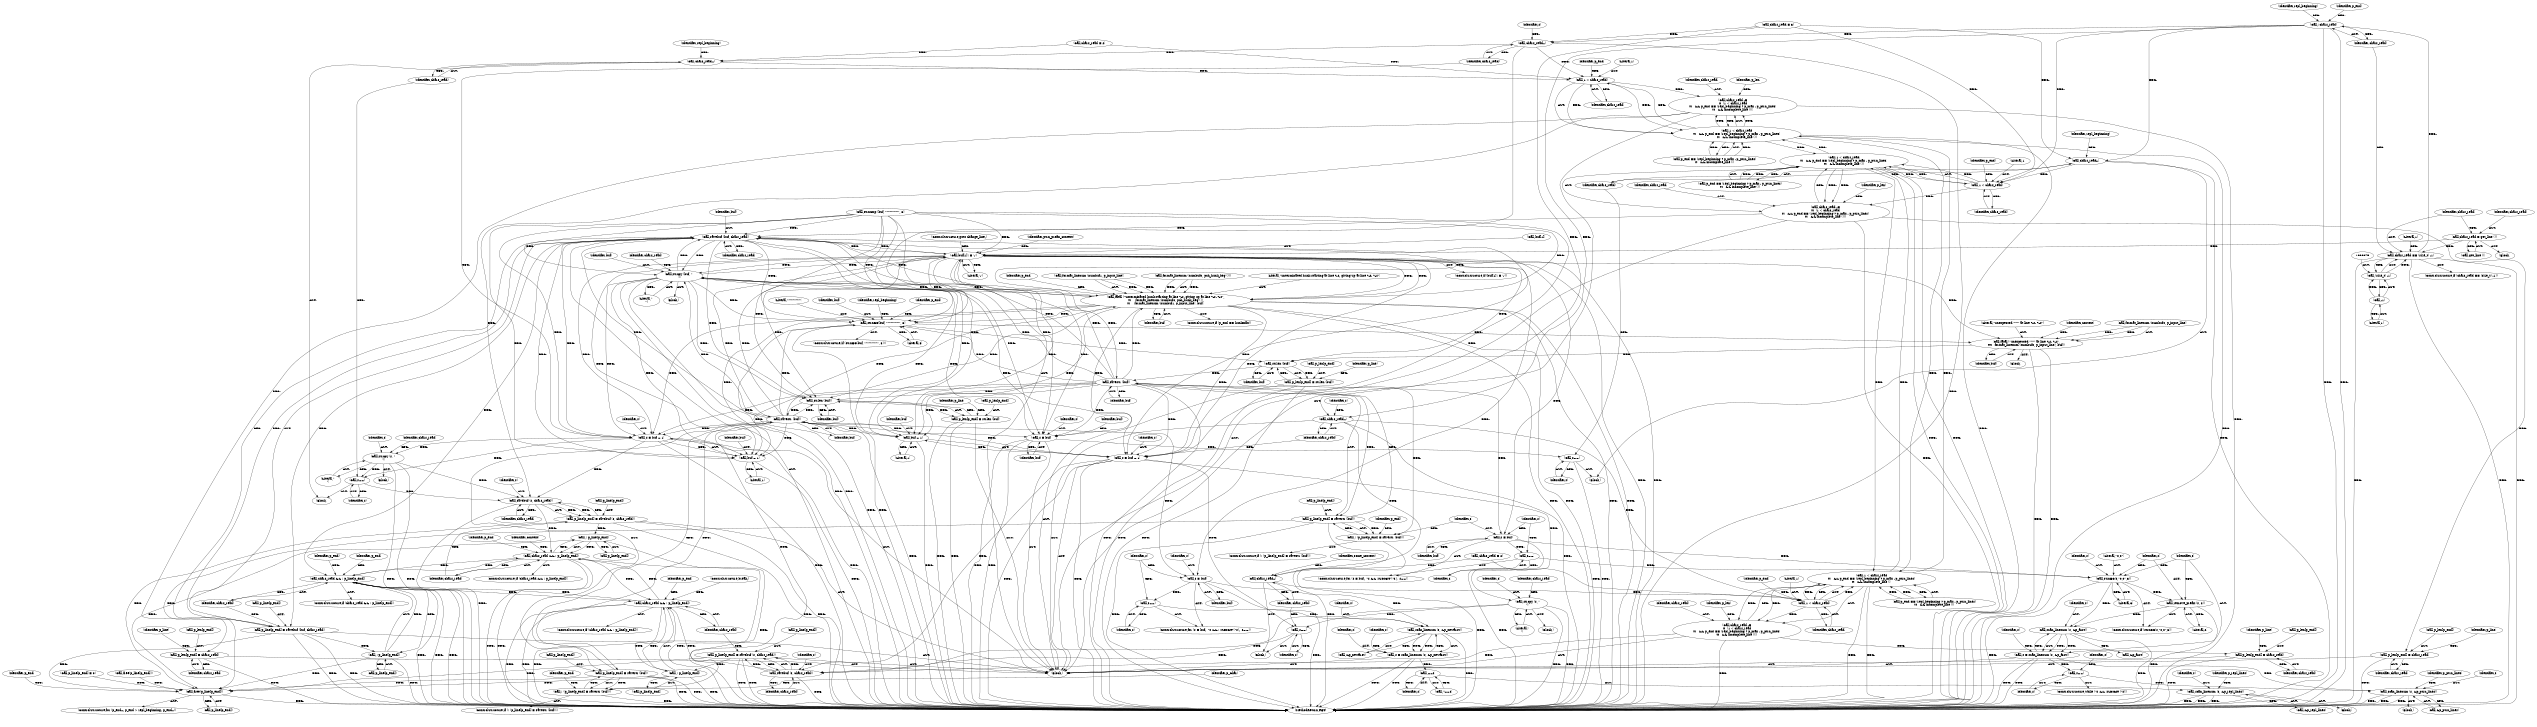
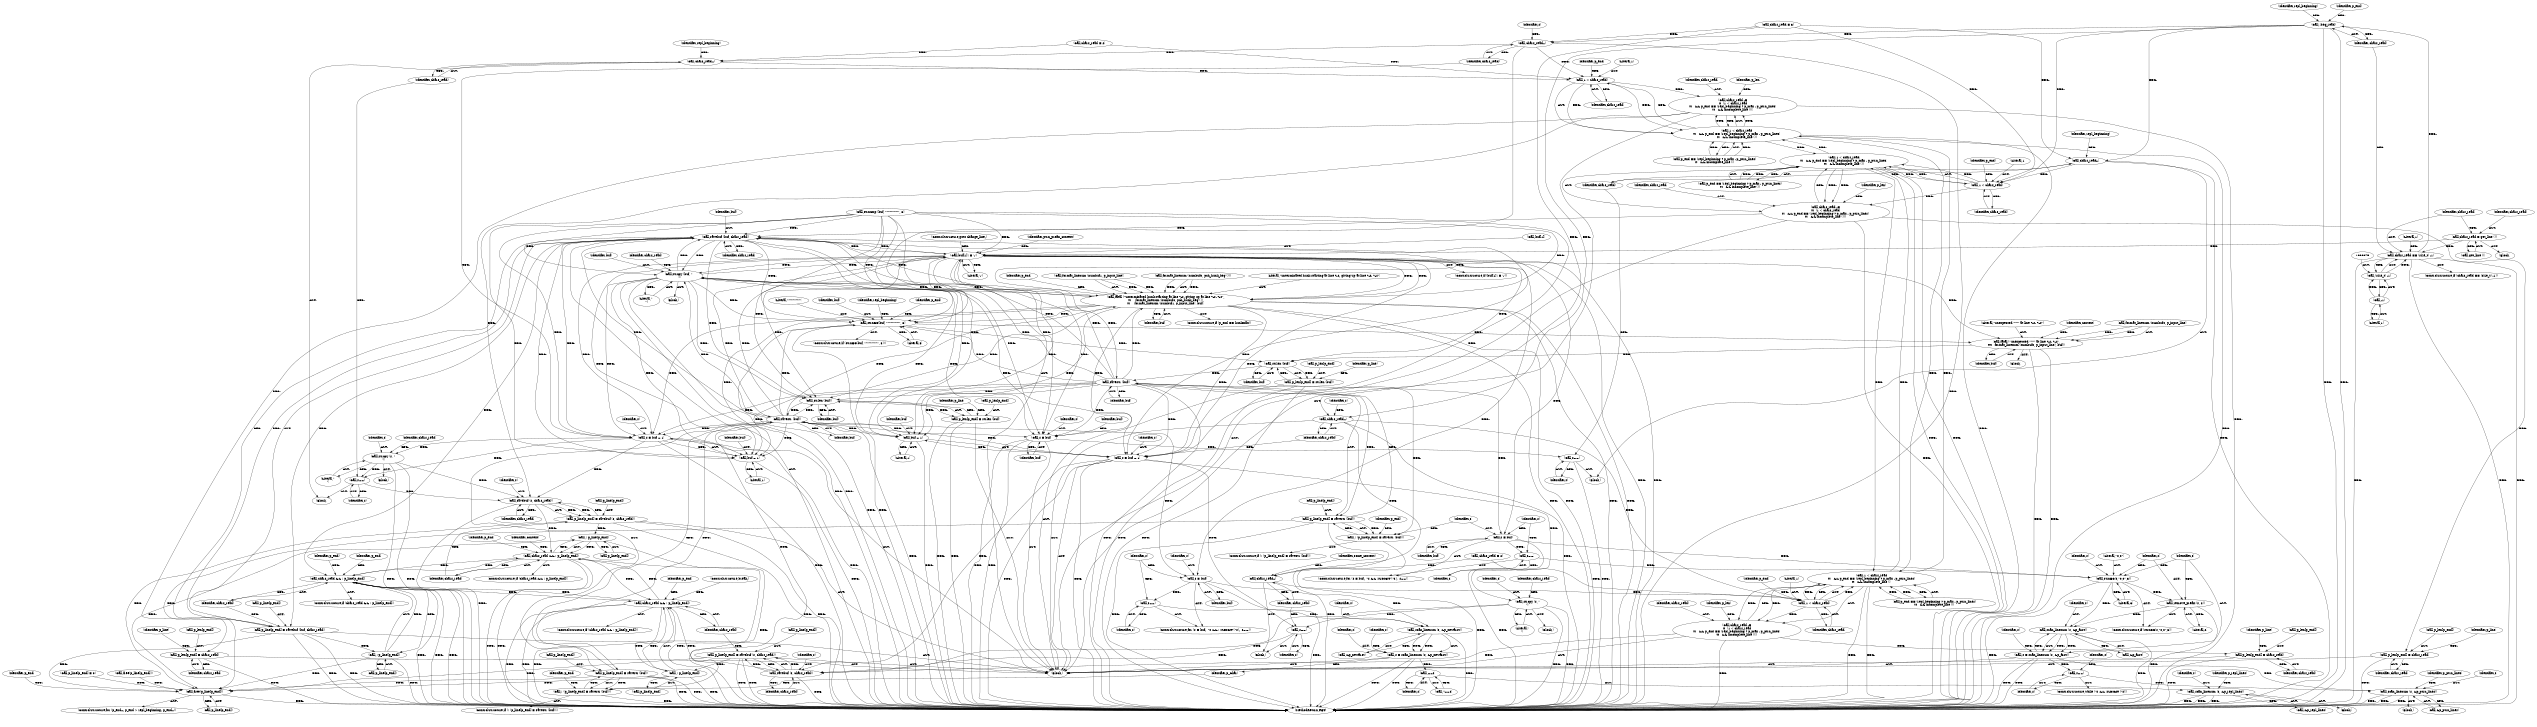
(2324, 25) -> (2324, 25)
none -> (2106, 643)
(1436, 645) -> (1317, 665)
